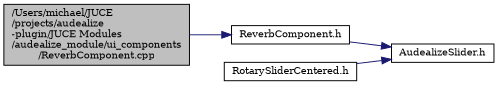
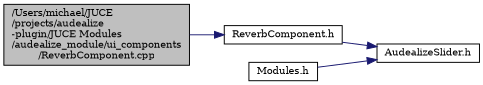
(290, 72) -> (283, 72)
